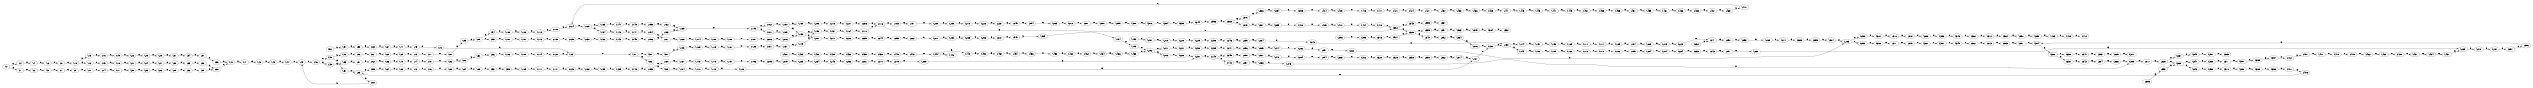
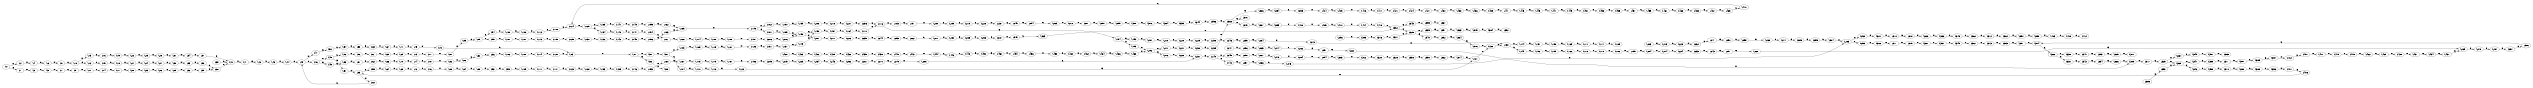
(1253, 15) -> (1243, 13)
(792, 29) -> (792, 34)
none -> (1125, 39)
(1695, 40) -> (1688, 44)
(1633, 44) -> none
(1221, 48) -> (1222, 36)
(951, 51) -> (959, 55)
none -> (316, 53)
(209, 59) -> (216, 58)
(673, 69) -> (675, 60)
